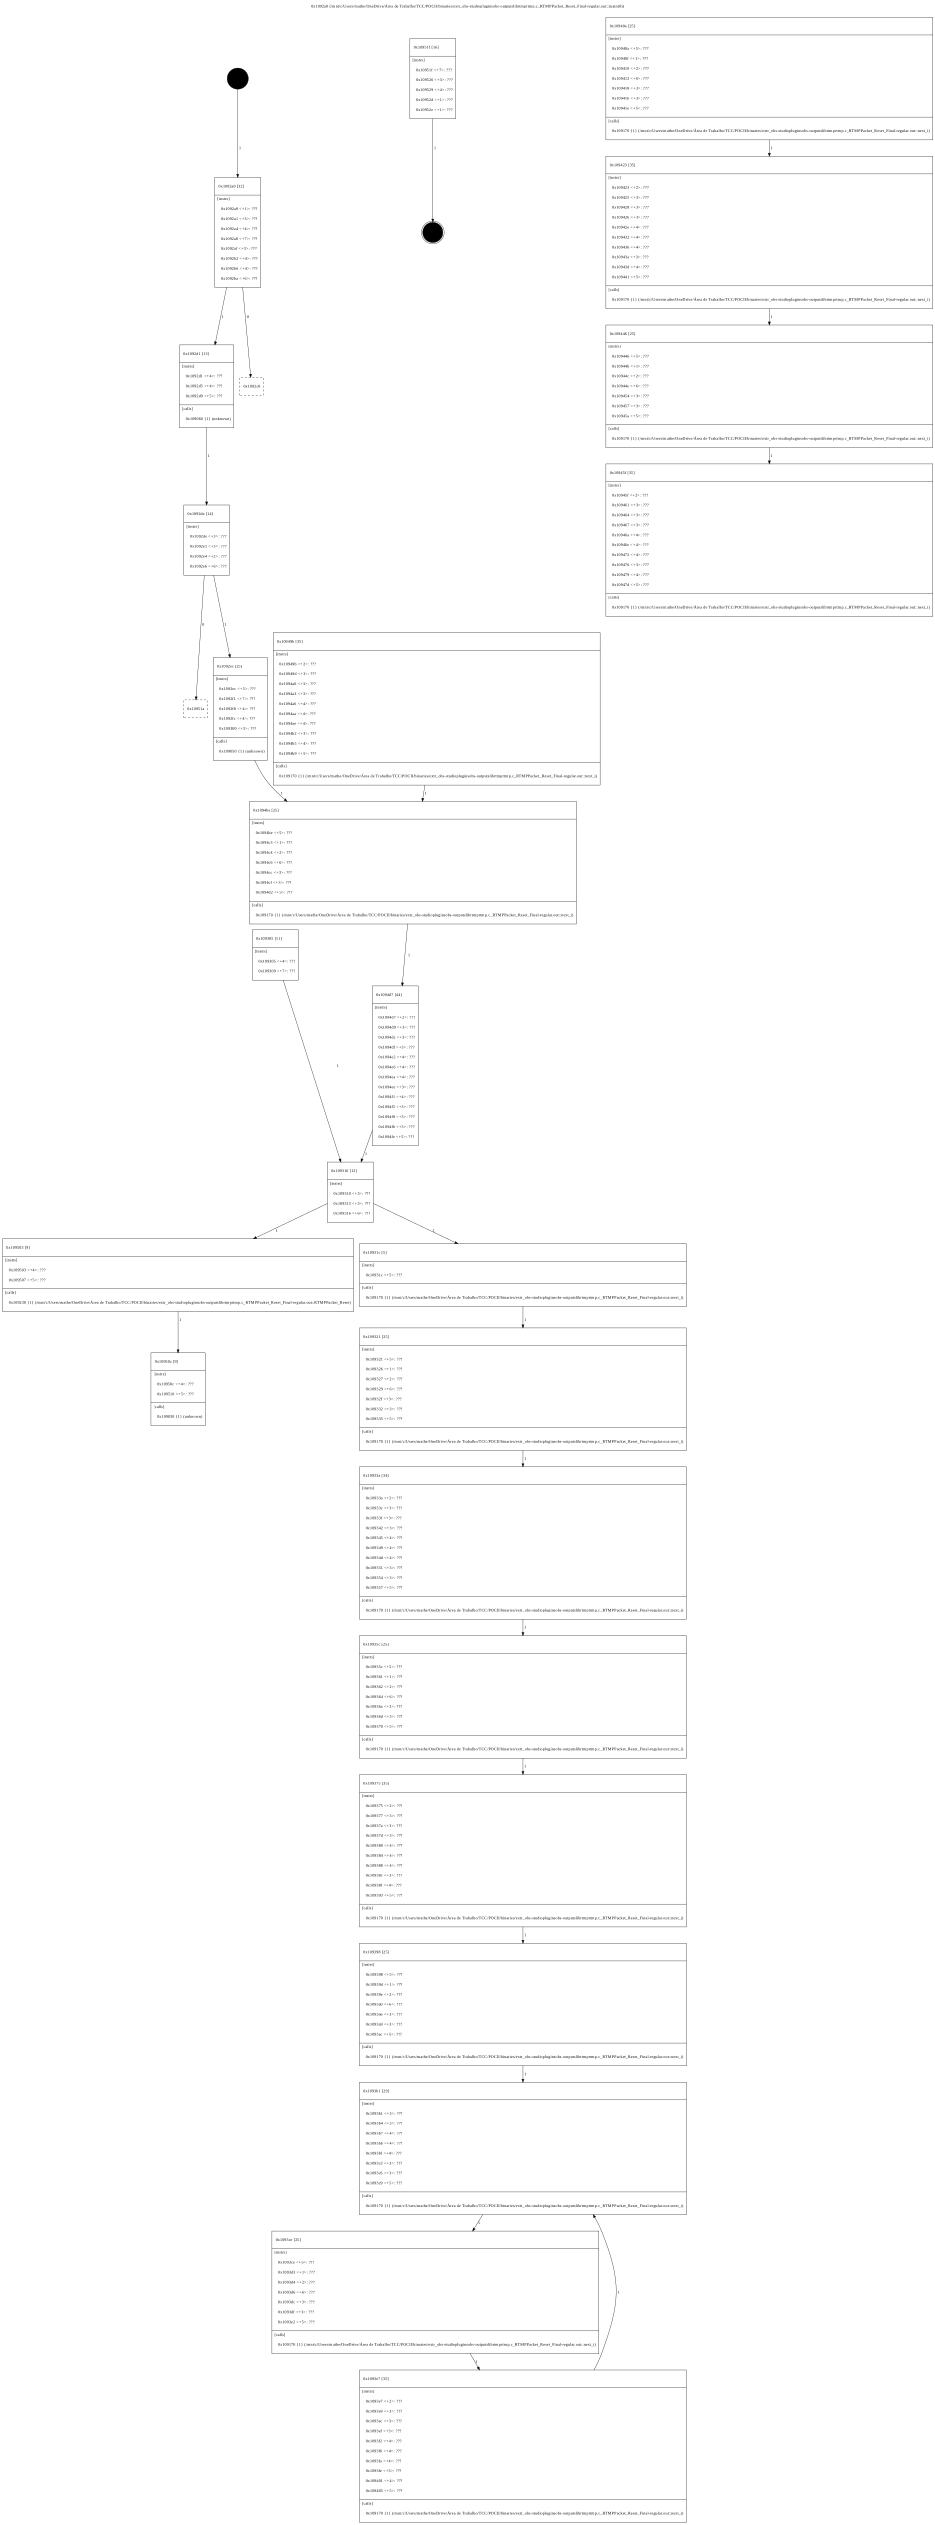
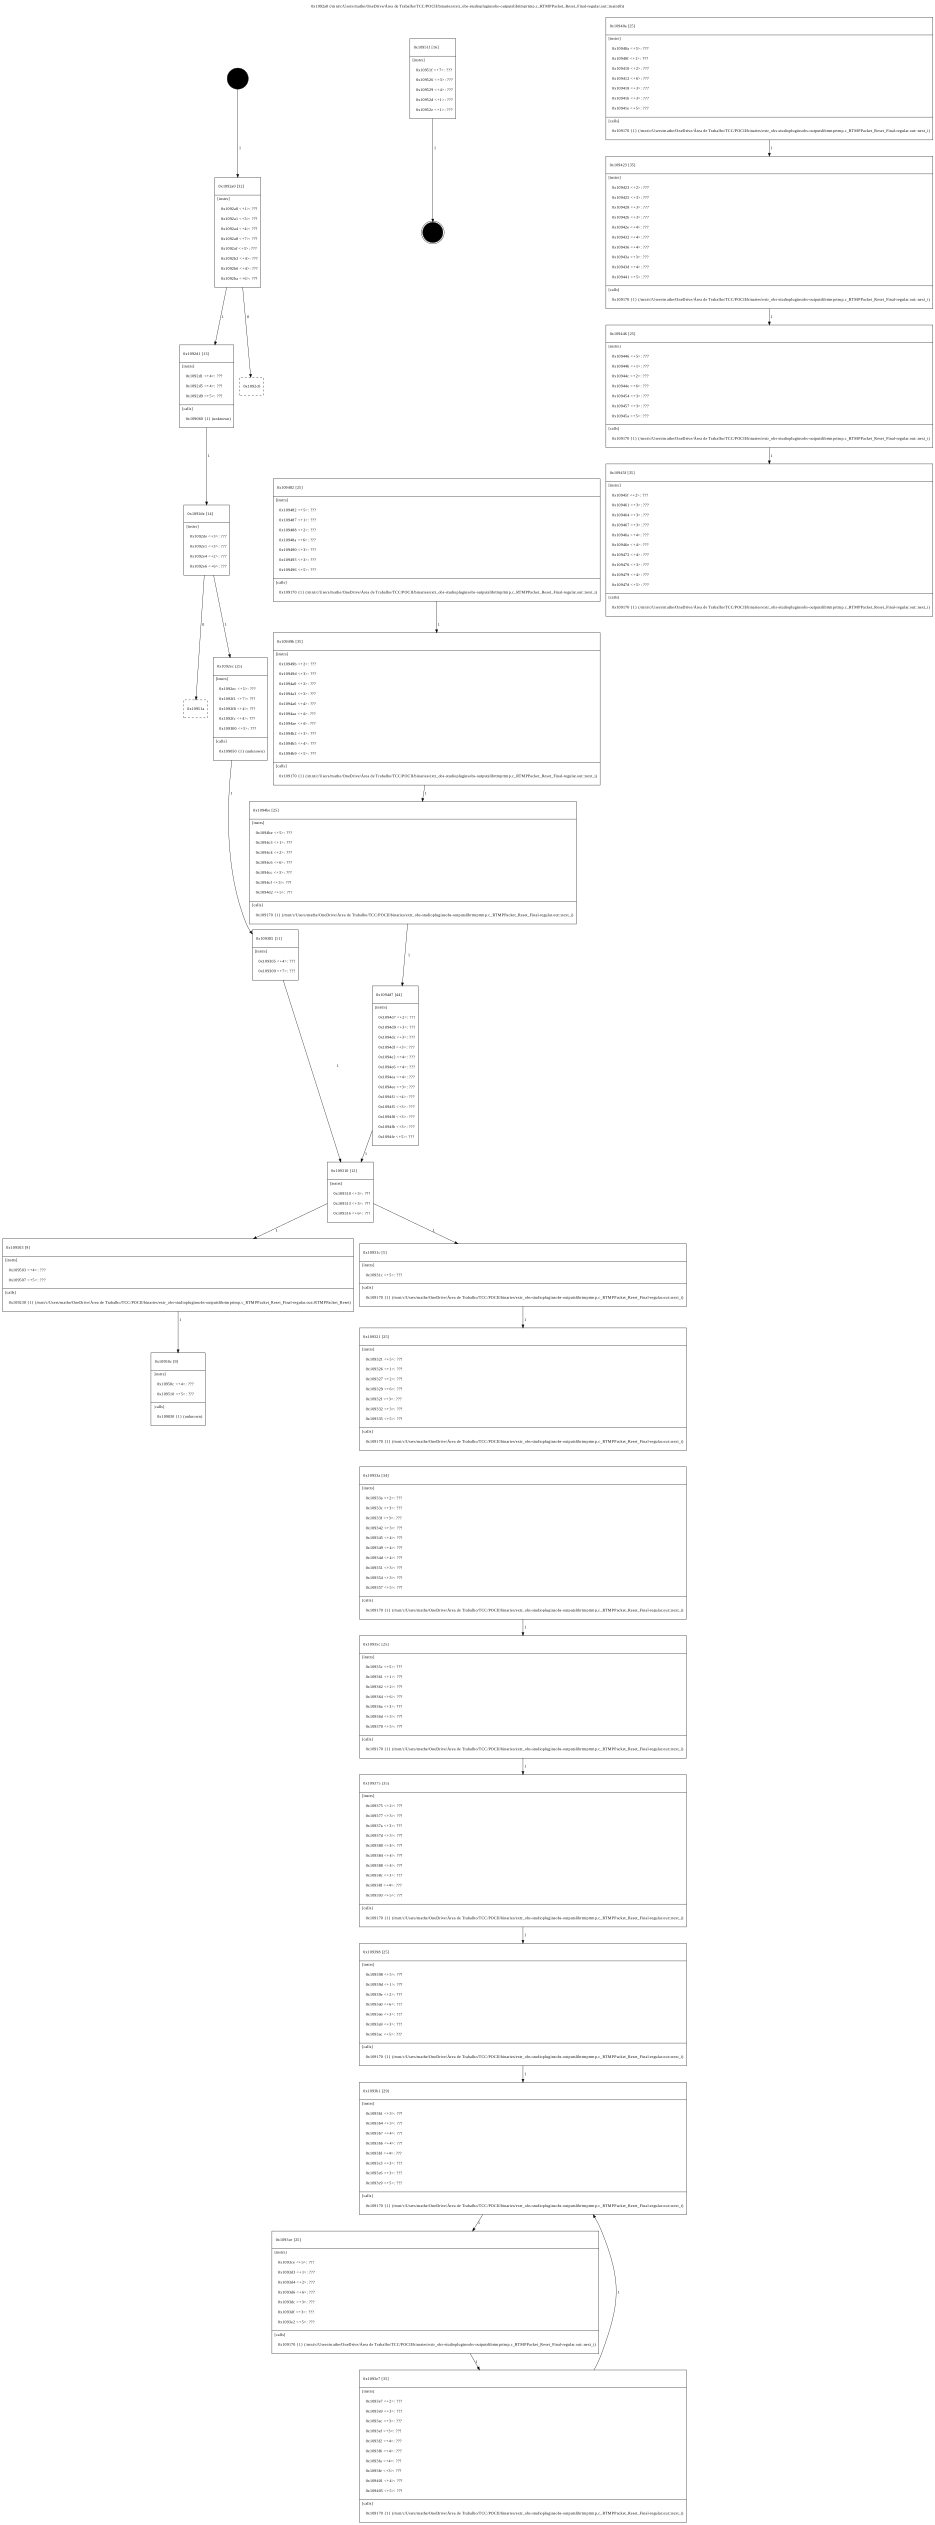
none -> (437, 540)
(267, 782) -> (230, 847)
(523, 1457) -> none
